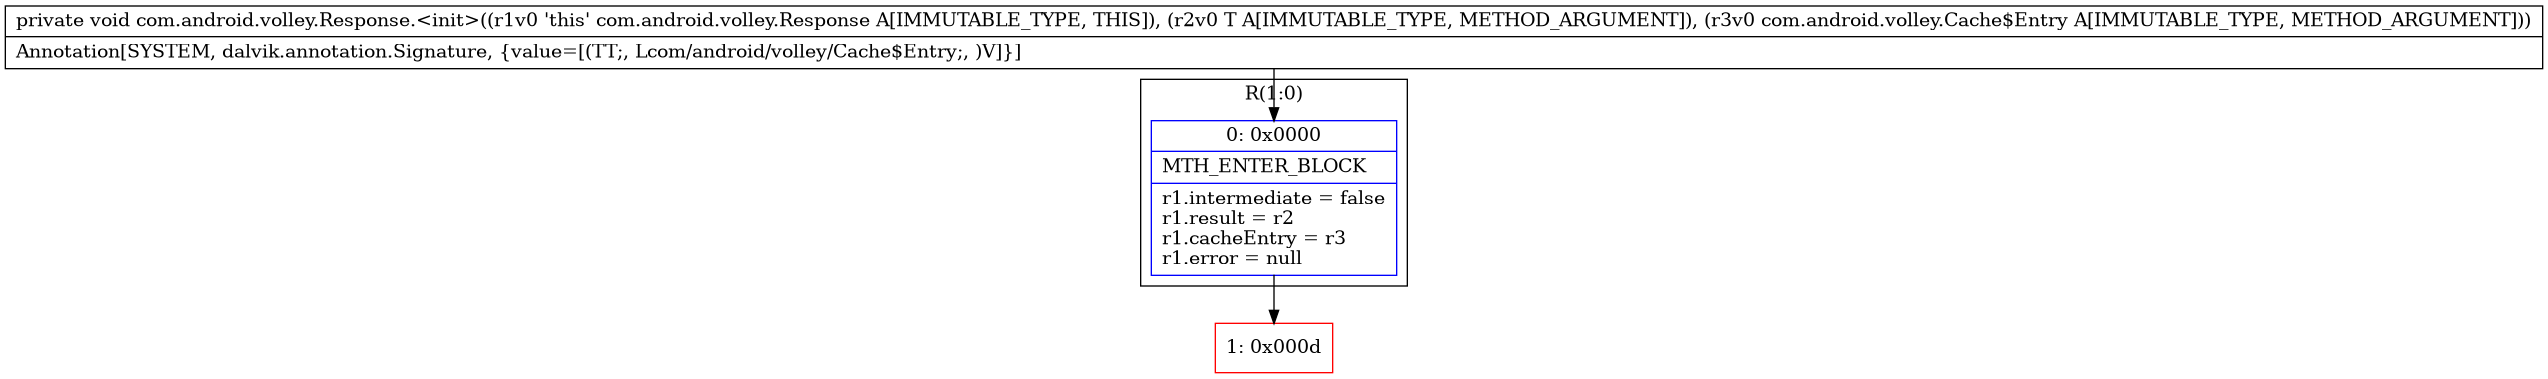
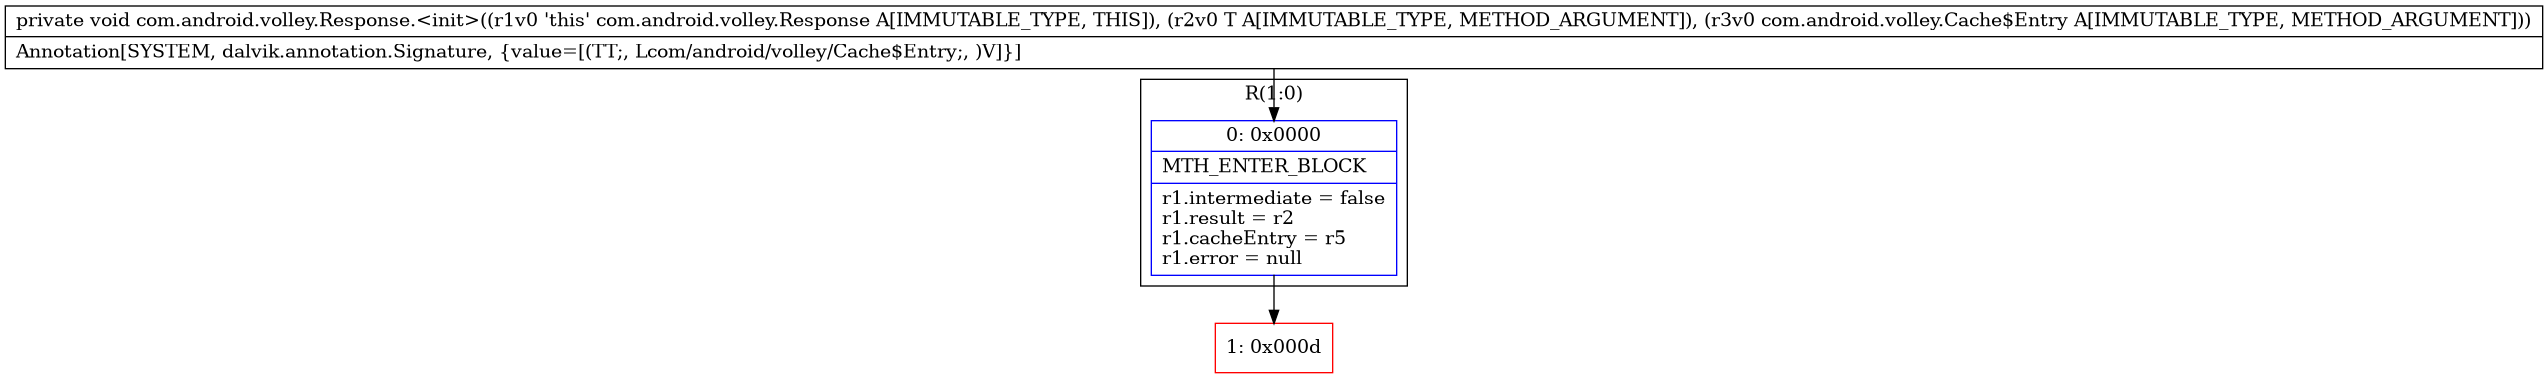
(1255, 239) -> (1255, 239)
